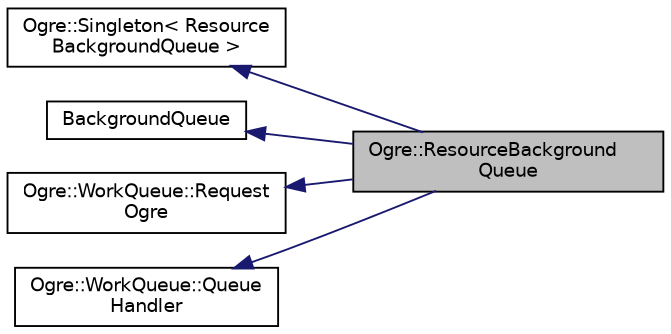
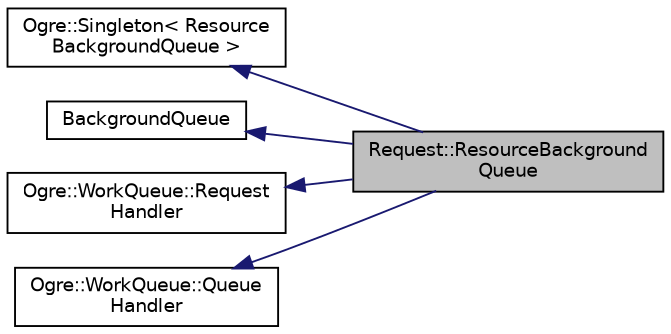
(508, 162) -> (508, 162)
(147, 203) -> (147, 203)
